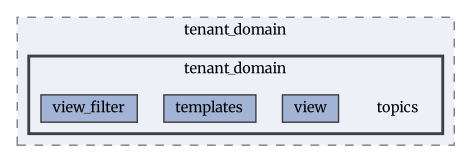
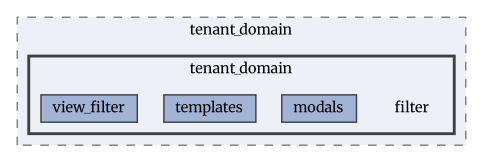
(310, 109) -> (319, 109)
(398, 109) -> (413, 109)
